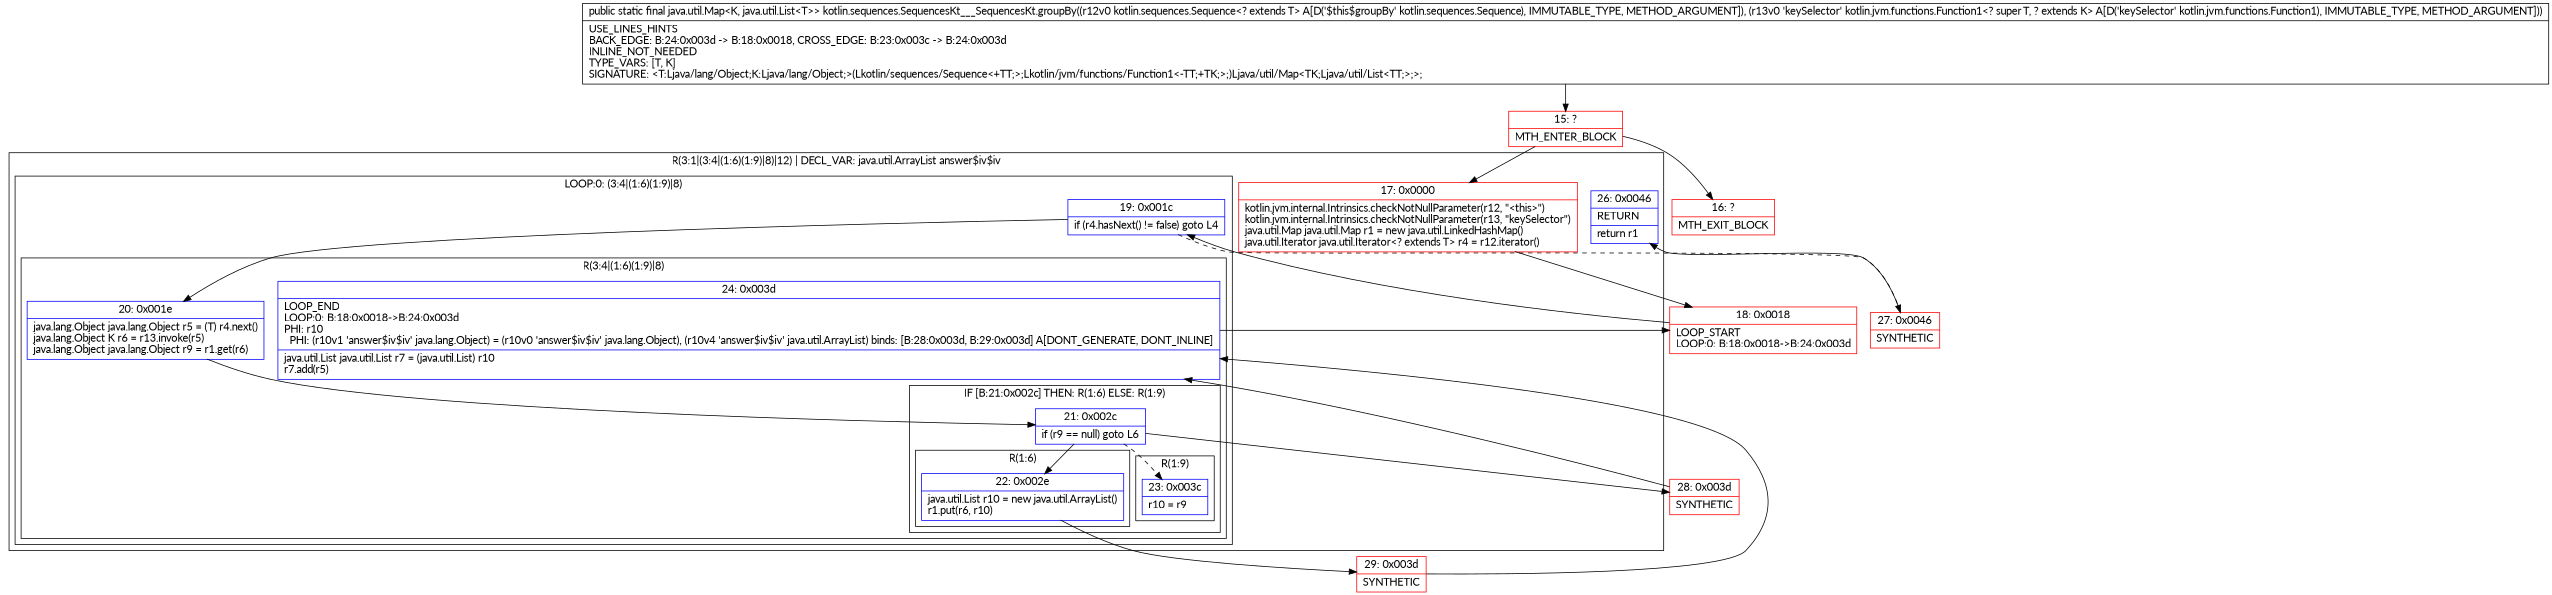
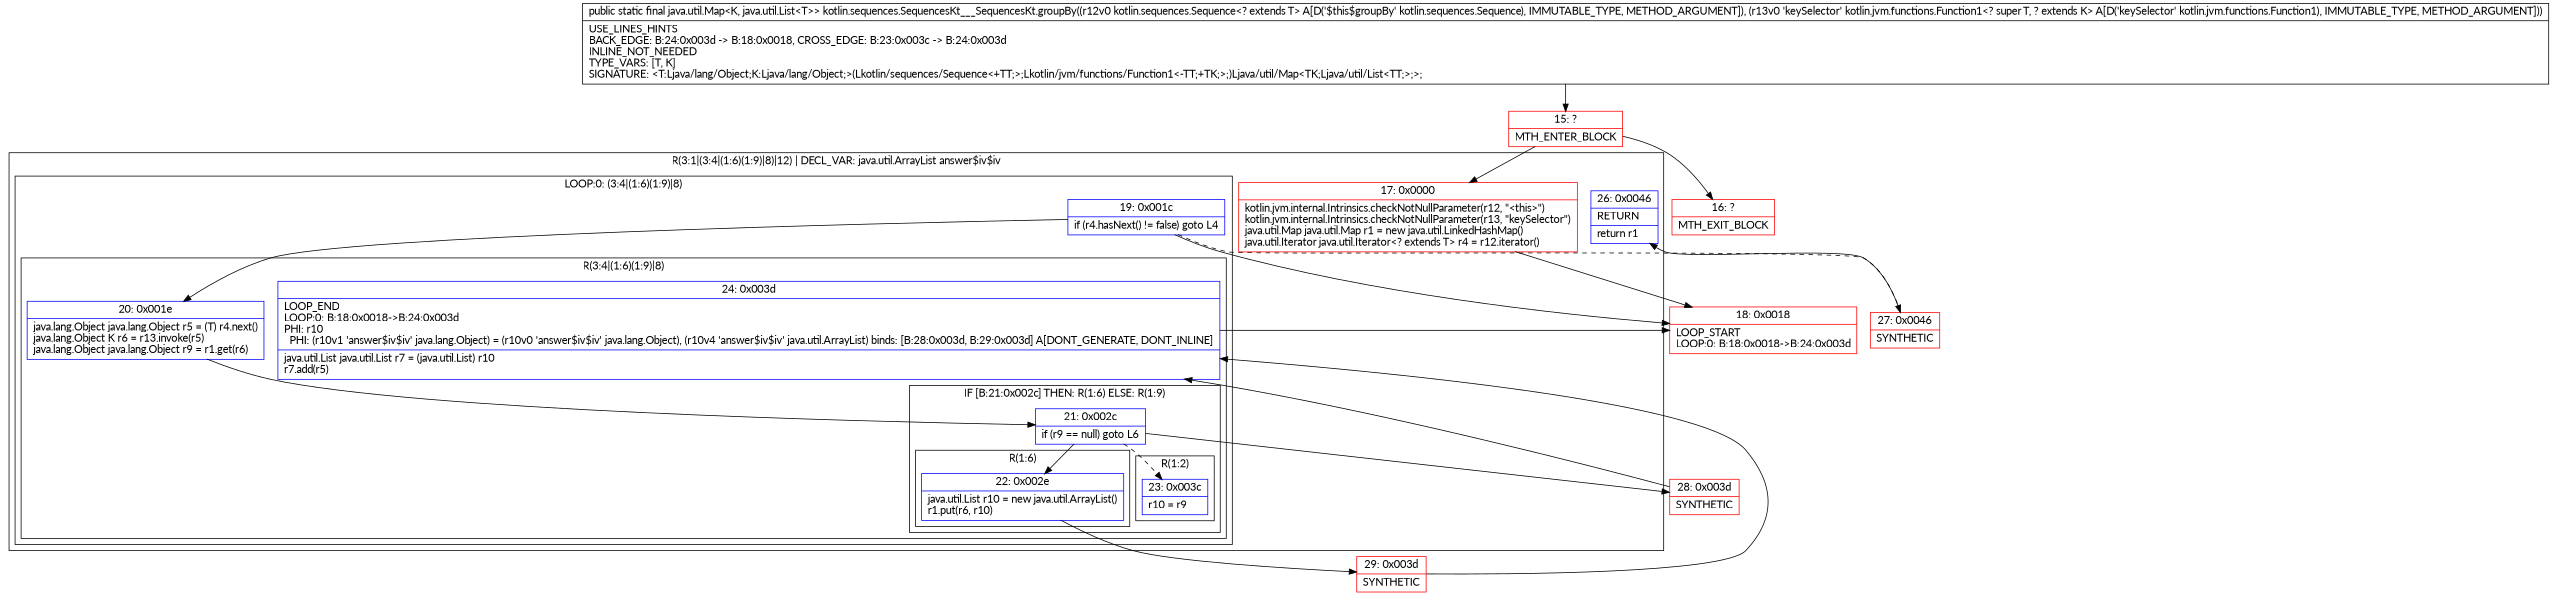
(1429, 293) -> (1415, 293)
(1175, 465) -> (1175, 465)
